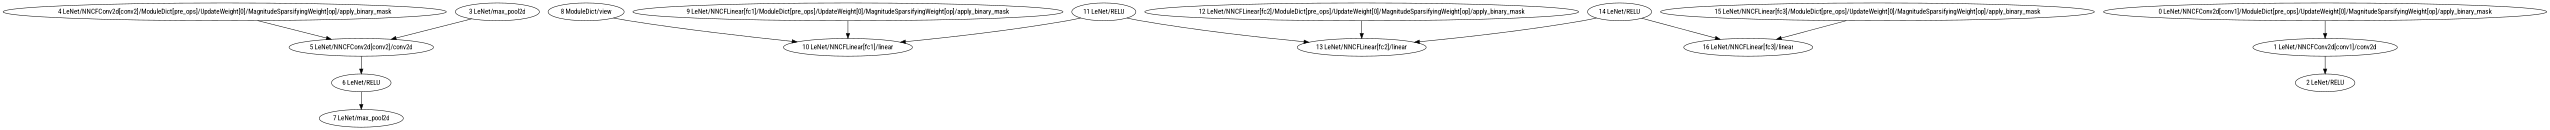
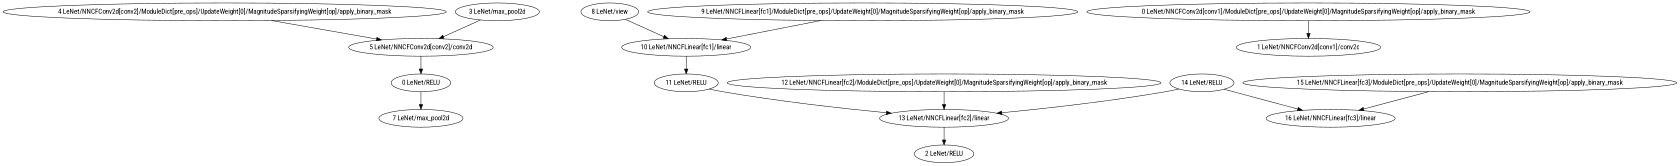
(586, 12) -> (610, 12)
(993, 32) -> (686, 63)
(2325, 63) -> (944, 134)
(361, 83) -> (421, 83)
